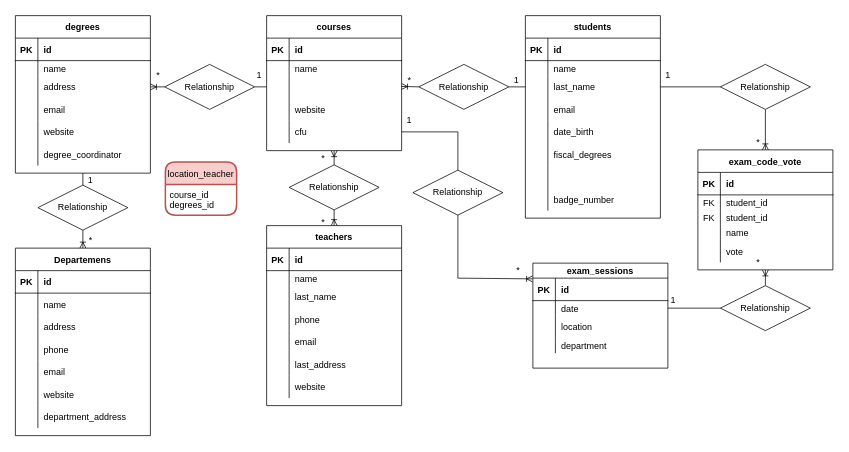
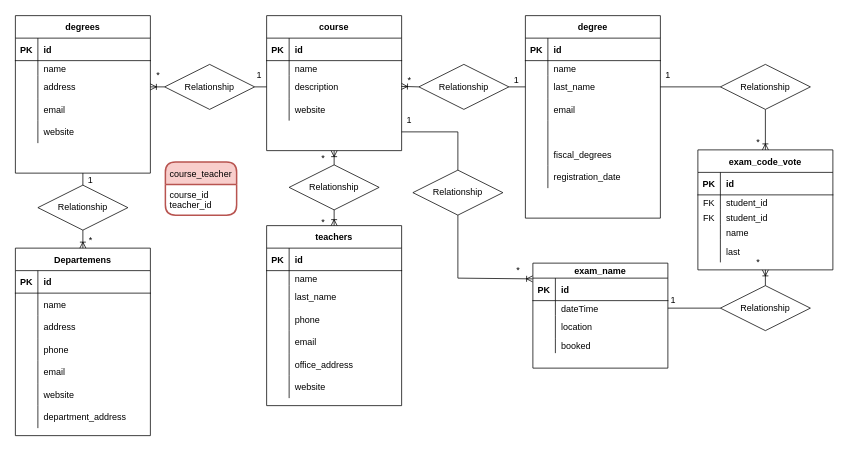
(334, 27) -> (334, 27)
(593, 27) -> (593, 27)
none -> (345, 87)
(345, 132) -> none
(604, 132) -> none
(94, 154) -> none
(201, 173) -> (201, 173)
none -> (604, 177)
(191, 194) -> (191, 194)
(604, 199) -> none
(736, 251) -> (735, 251)
(600, 271) -> (600, 271)
(571, 308) -> (580, 308)
(586, 346) -> (576, 346)
(324, 365) -> (329, 365)
